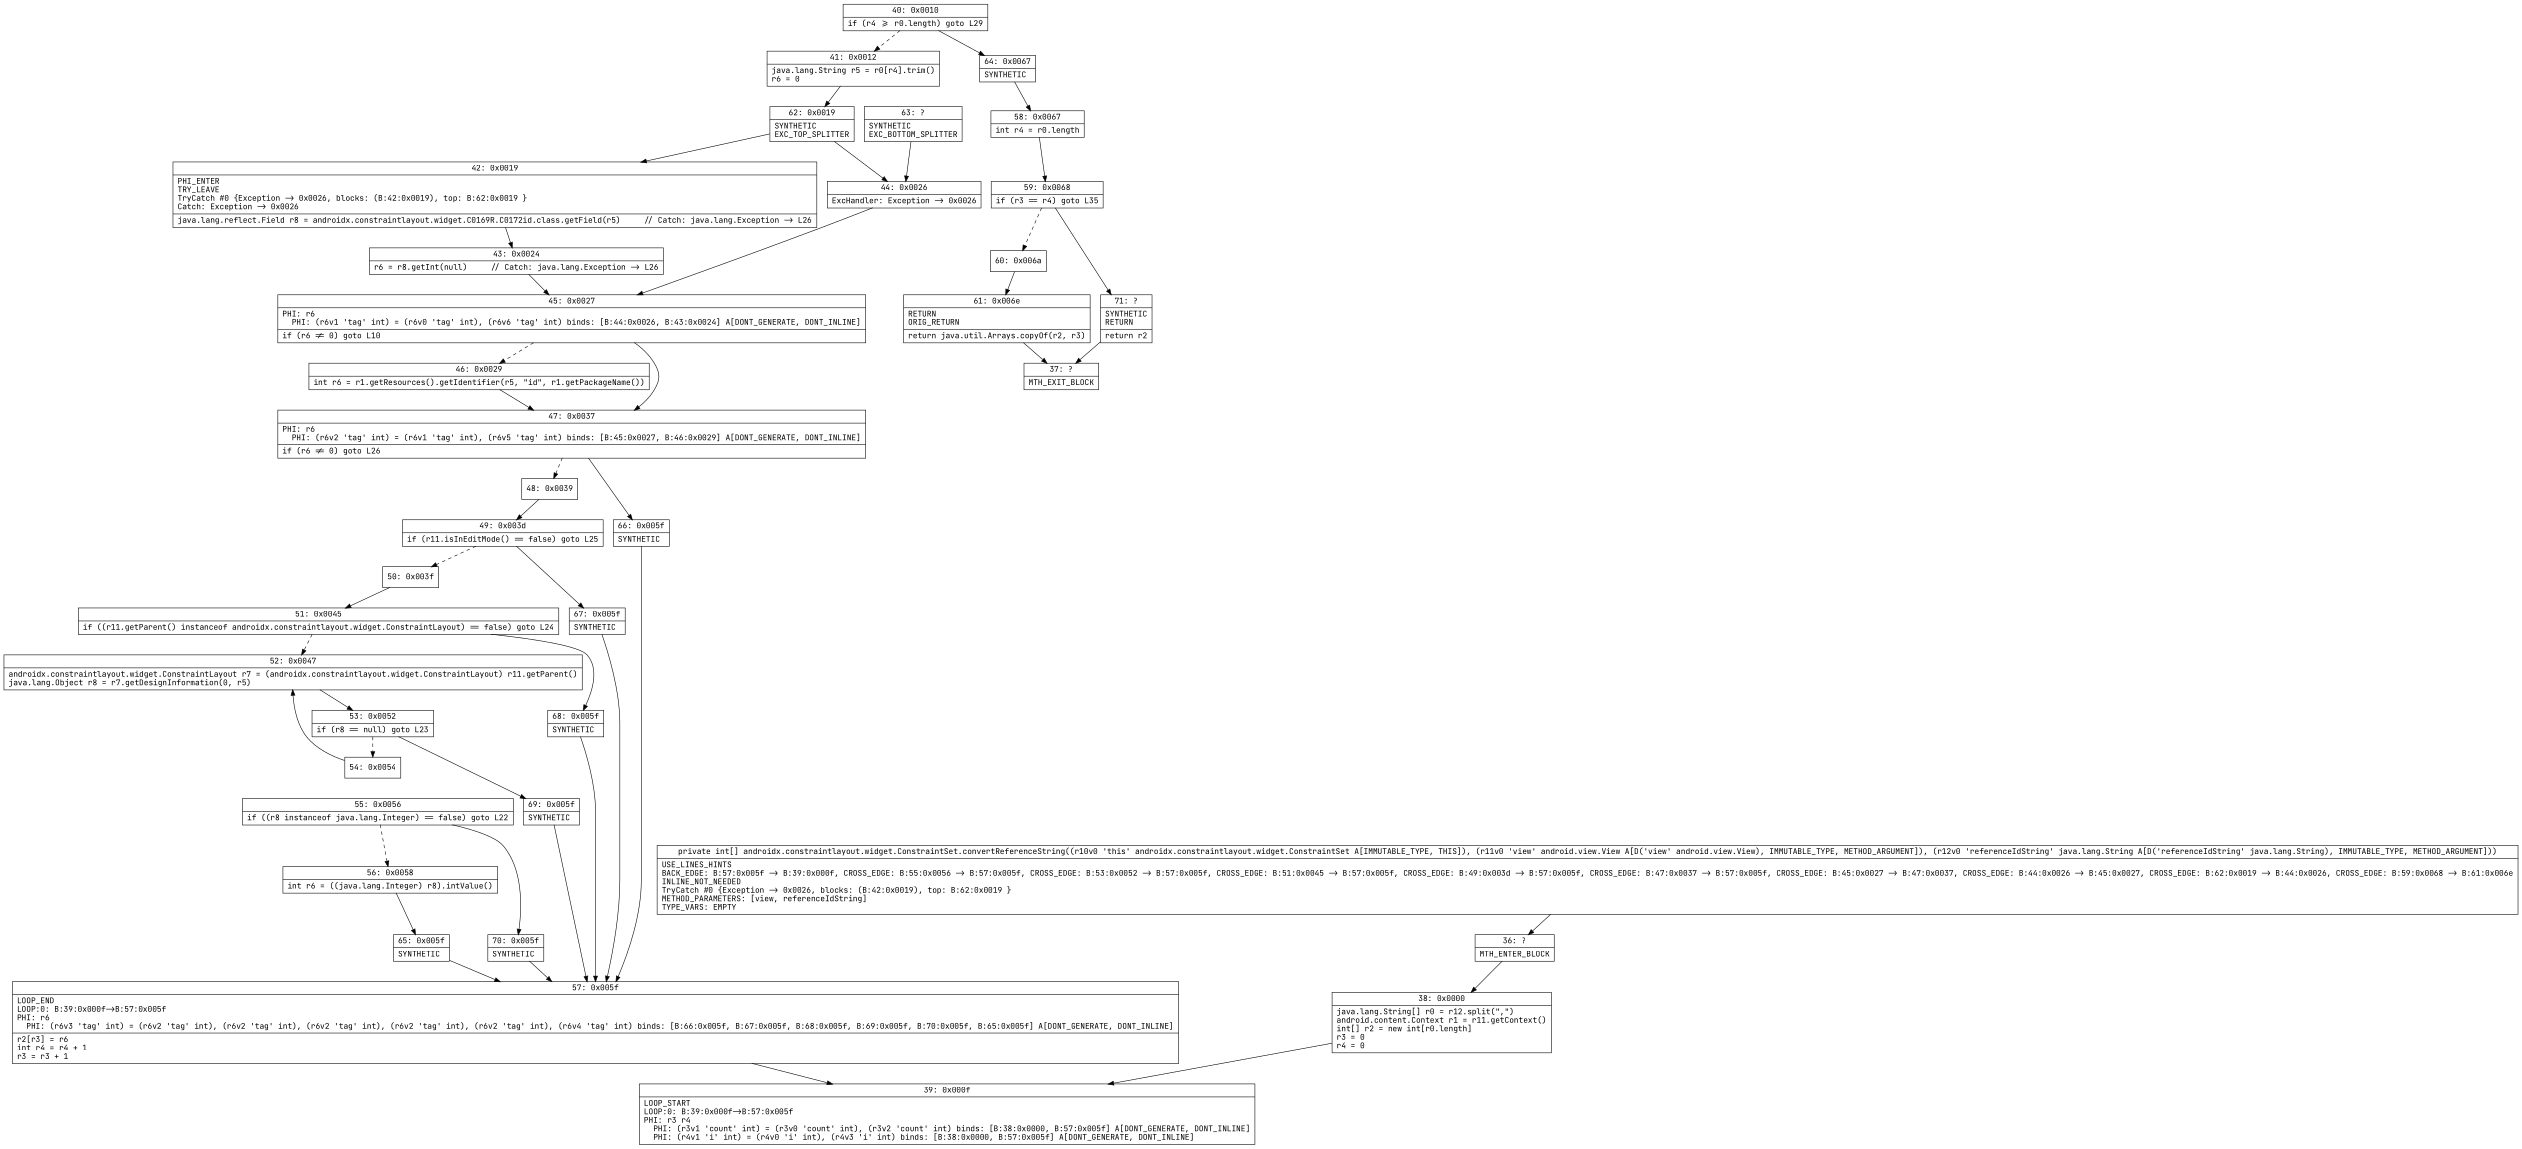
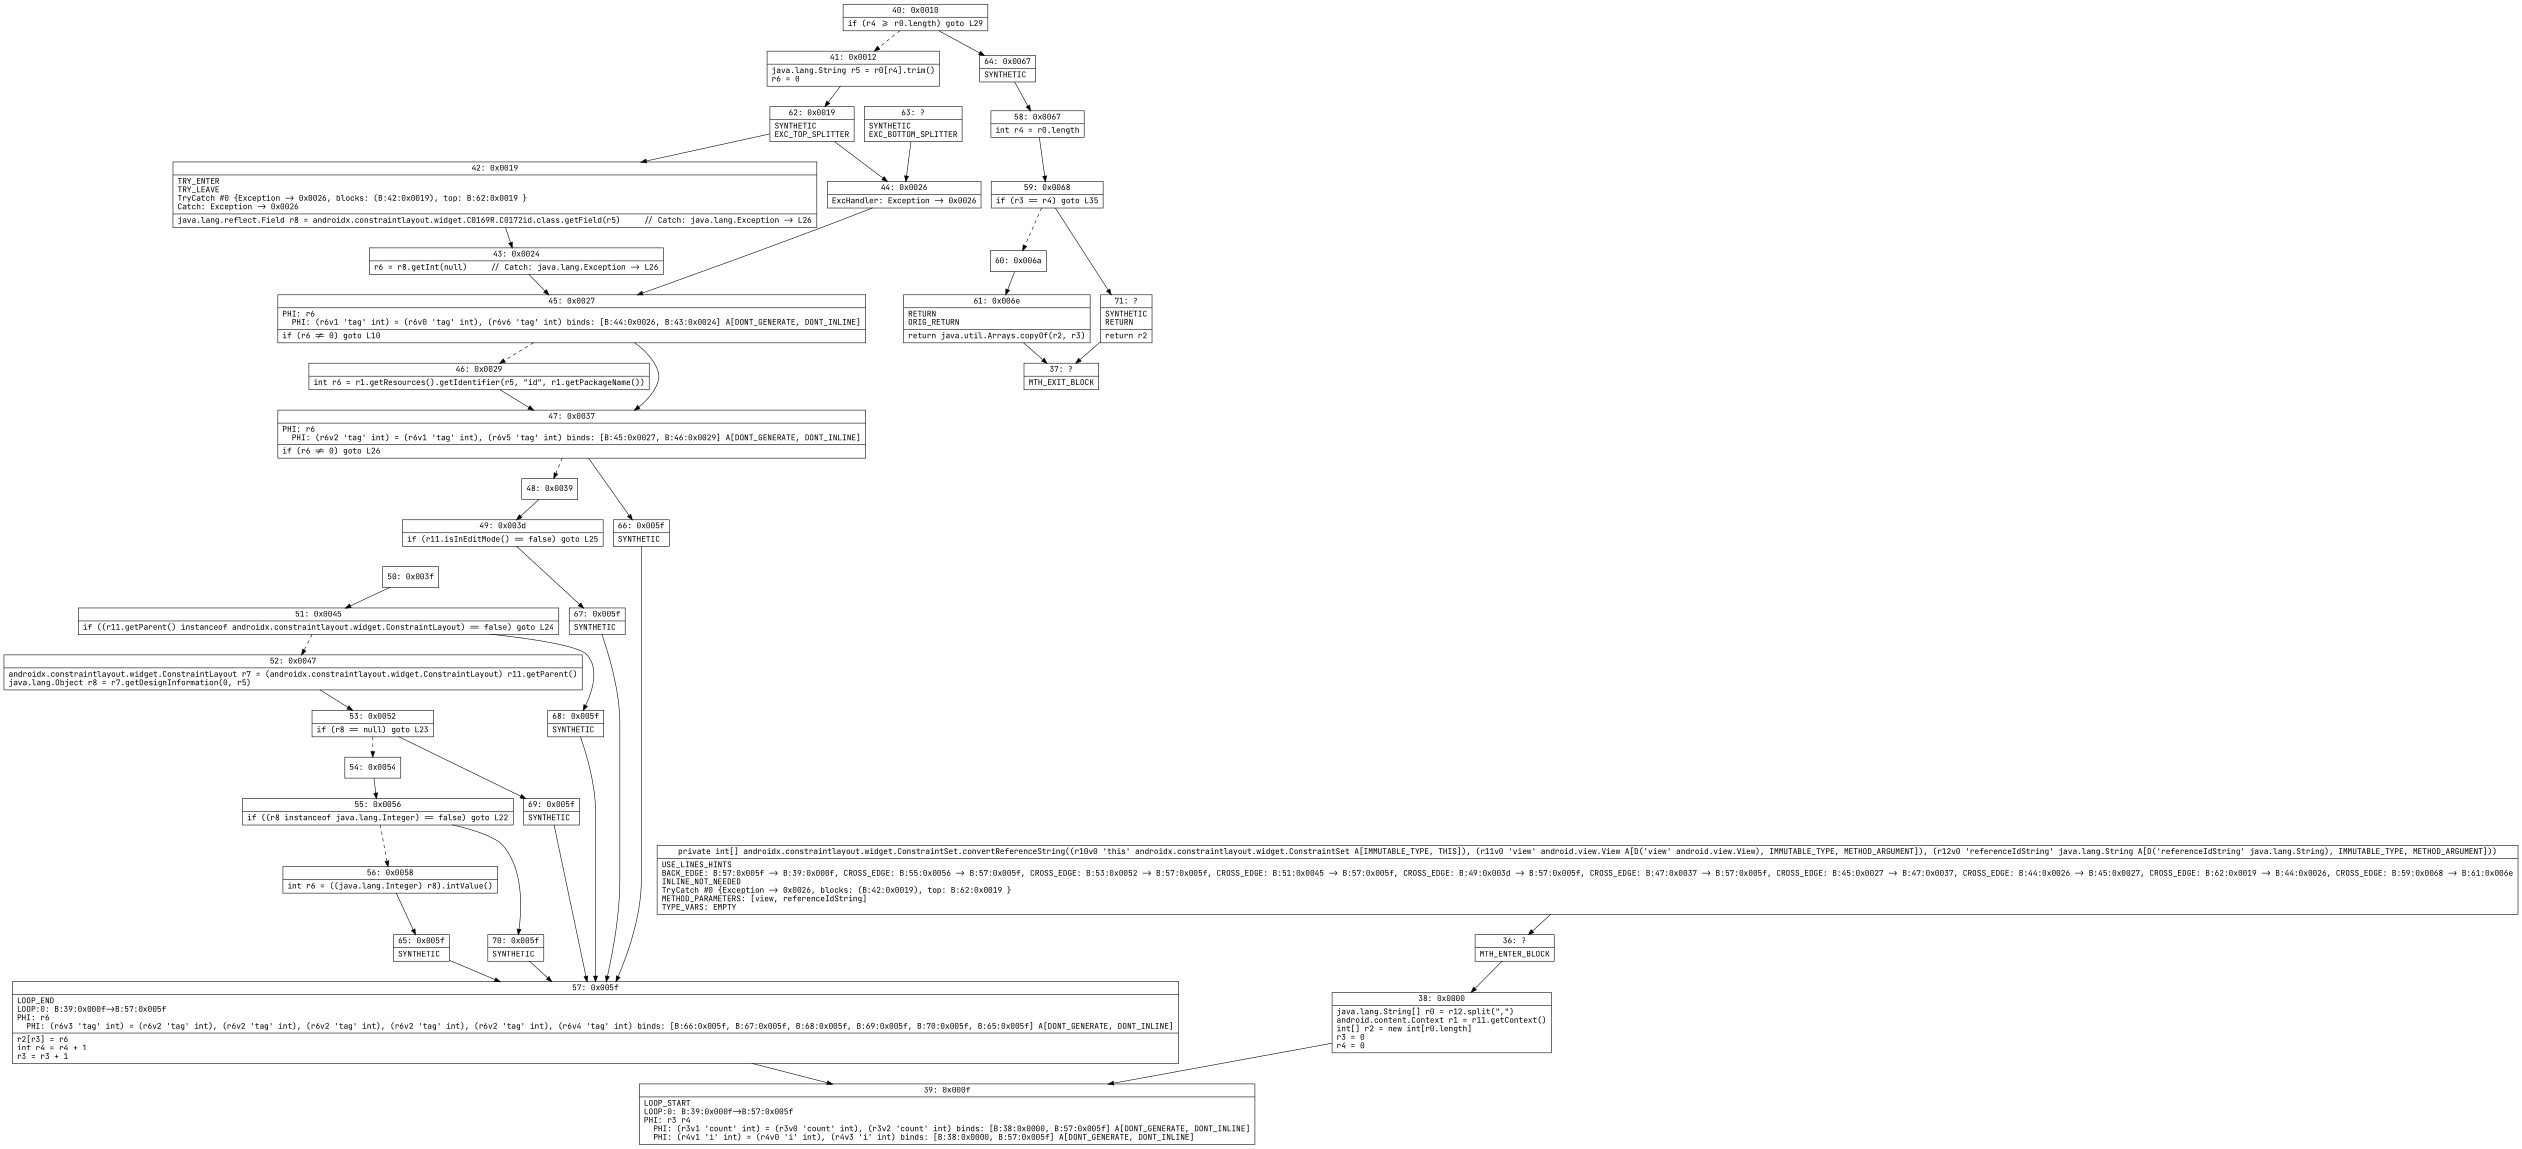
(199, 181) -> (199, 181)
(456, 555) -> none
(307, 737) -> (375, 785)
